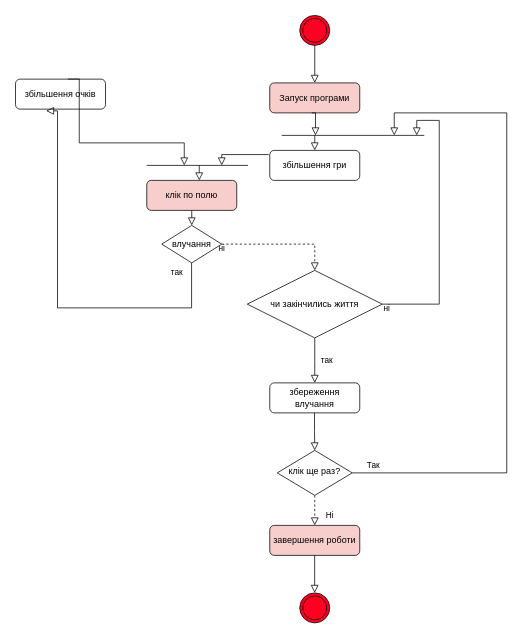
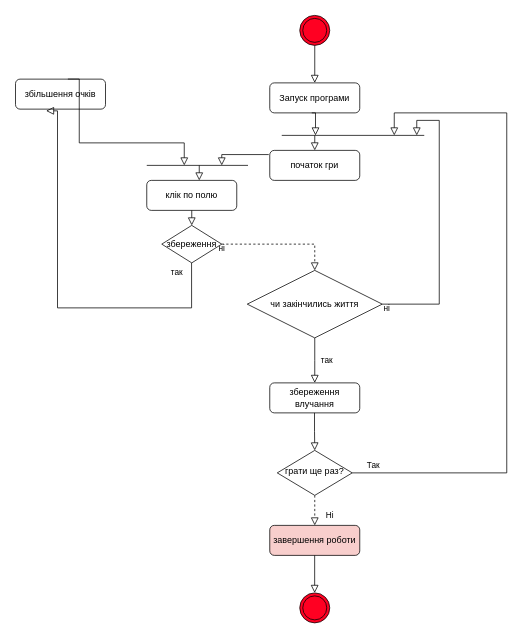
(315, 98) -> (315, 98)
(315, 165) -> (315, 165)
(192, 195) -> (192, 195)
(192, 244) -> (192, 244)
(315, 471) -> (315, 471)
